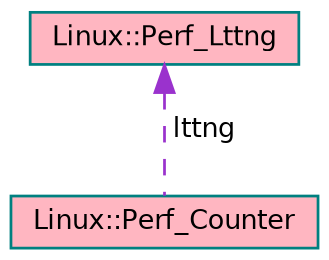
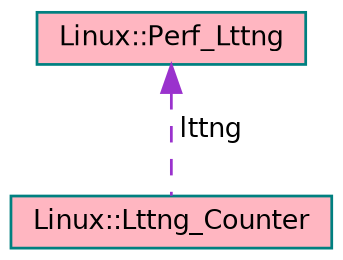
(164, 222) -> (171, 222)
